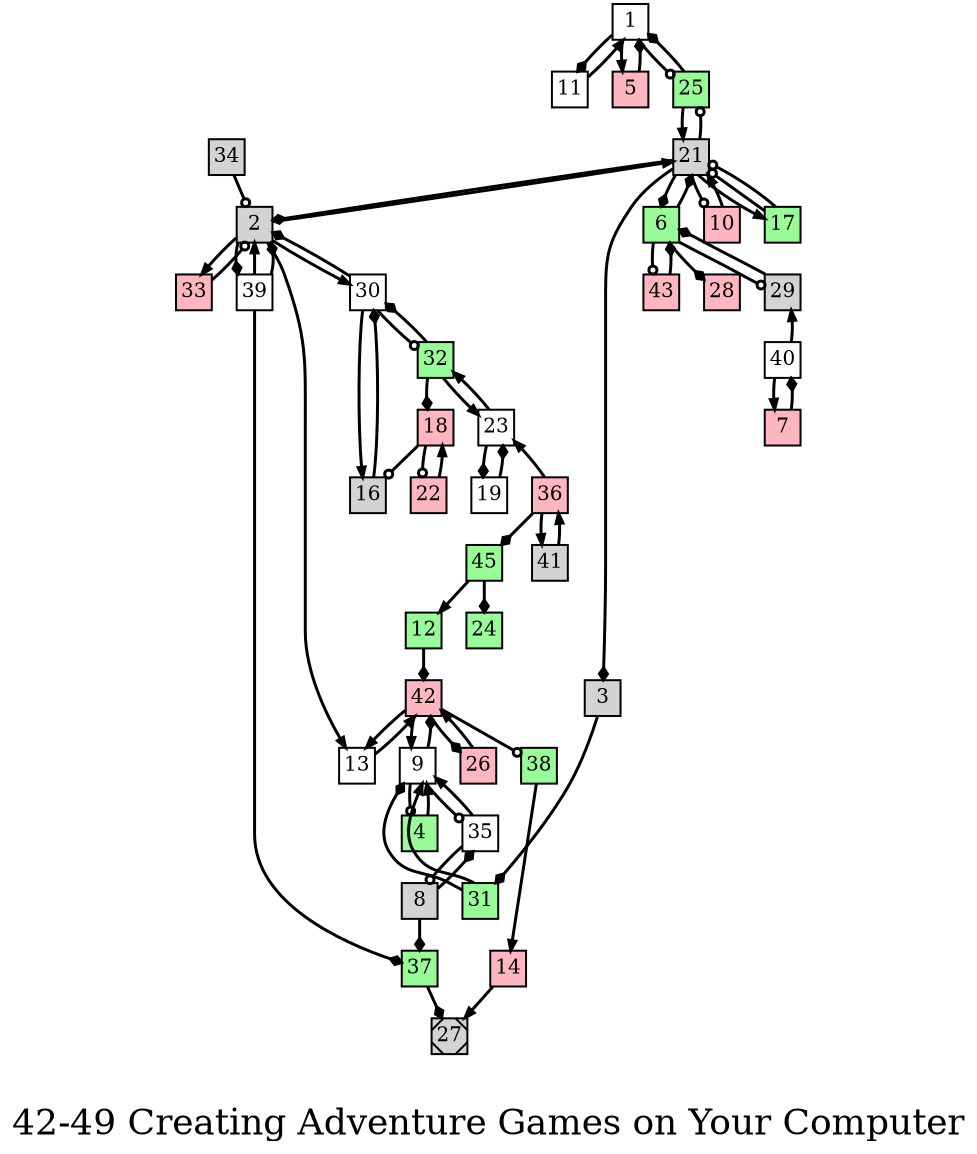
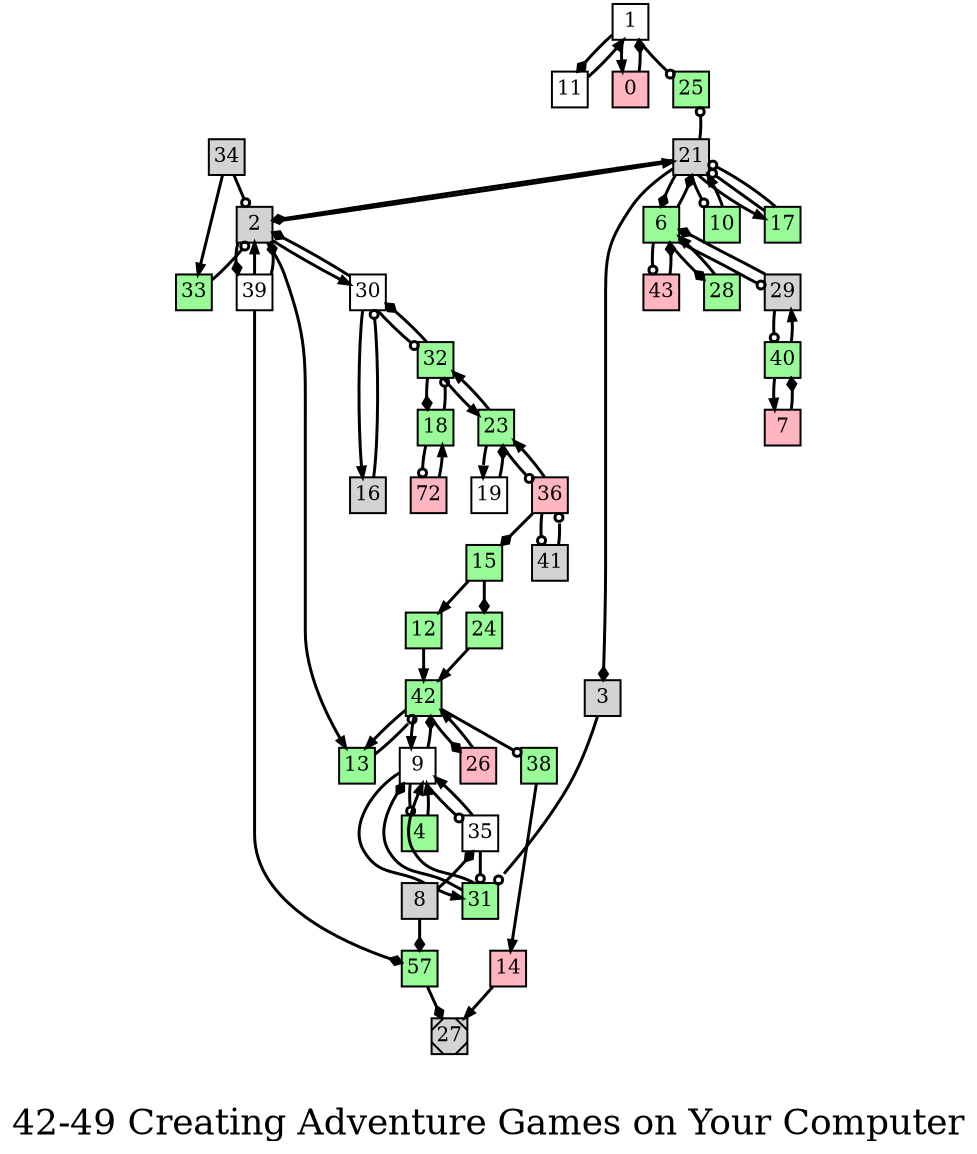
(671, 57) -> none
(630, 89) -> (630, 89)
(682, 118) -> none
(722, 225) -> (722, 225)
(222, 252) -> (212, 220)
none -> (705, 263)
(194, 292) -> (194, 292)
(722, 292) -> (722, 292)
none -> (774, 322)
(783, 360) -> (783, 360)
(378, 398) -> (378, 398)
(436, 428) -> (436, 428)
(496, 428) -> (496, 428)
(485, 455) -> (485, 455)
(405, 459) -> (445, 398)
none -> (514, 461)
(429, 495) -> (429, 495)
(541, 525) -> (541, 525)
(560, 534) -> (560, 534)
(484, 563) -> (484, 563)
(424, 659) -> (424, 659)
none -> (458, 660)
(424, 698) -> (424, 698)
(392, 739) -> (392, 739)
(357, 766) -> (357, 766)
(560, 800) -> (560, 800)
none -> (366, 854)
(447, 861) -> (480, 863)
(420, 969) -> (420, 969)
